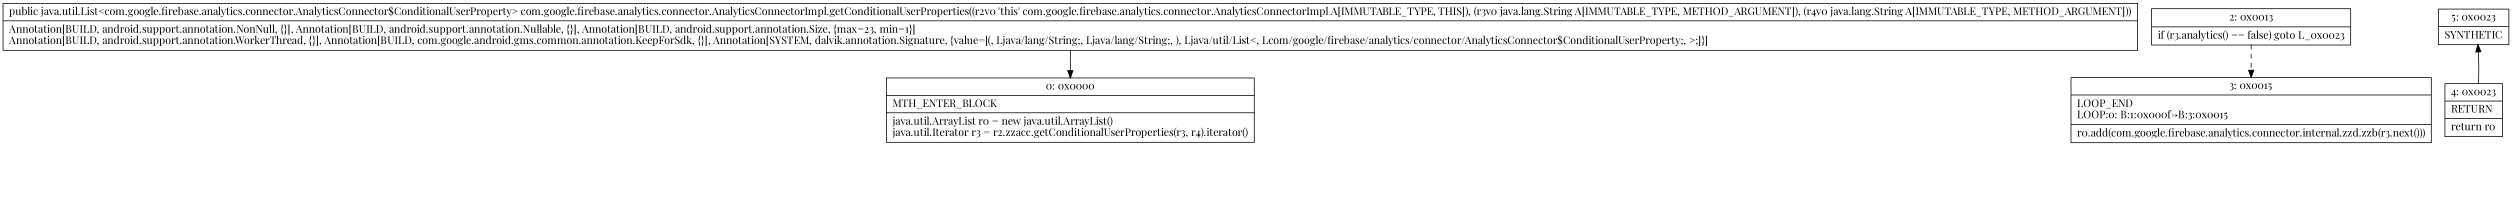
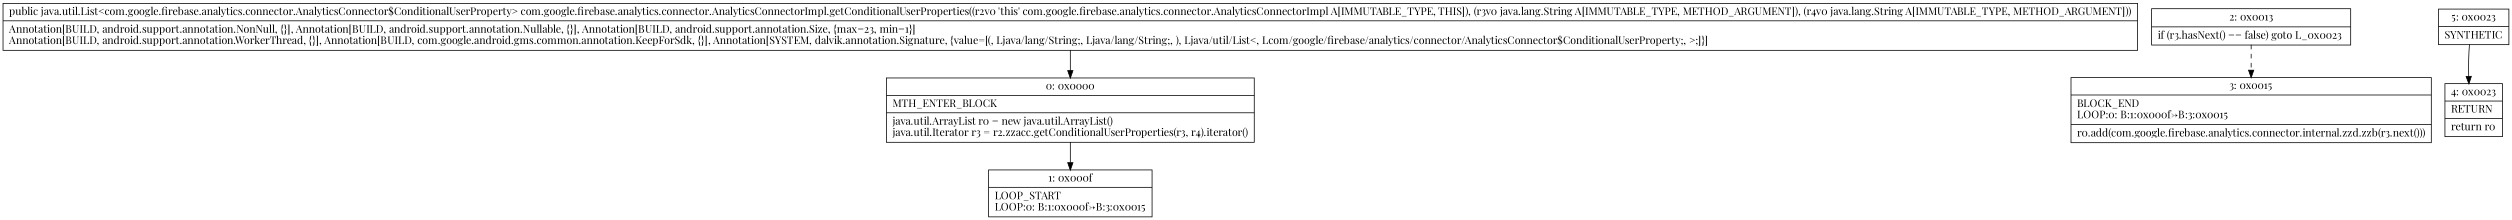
(2251, 36) -> (2250, 36)
(2479, 68) -> (2469, 60)
(2105, 104) -> (2108, 104)
none -> (1070, 193)
